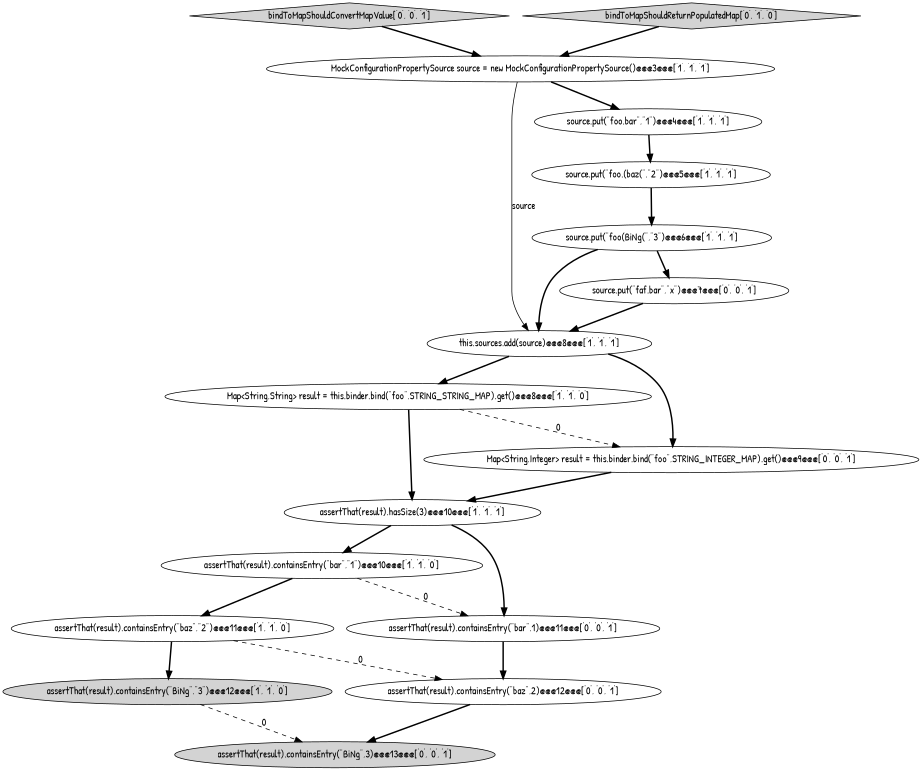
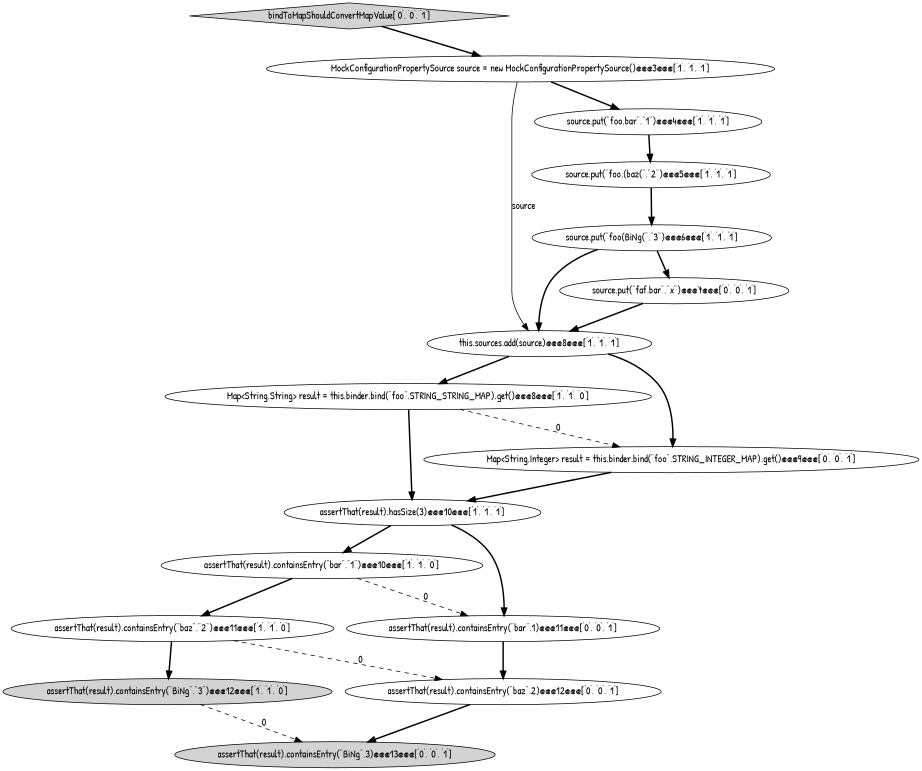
(692, 16) -> none
